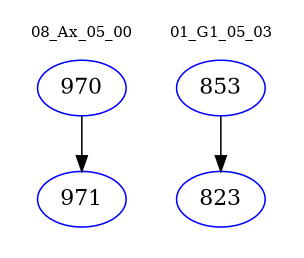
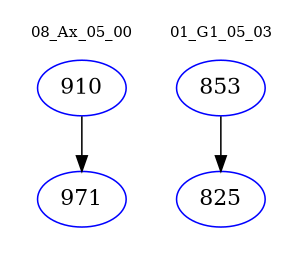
(82, 88) -> (82, 88)
(221, 199) -> (221, 199)
